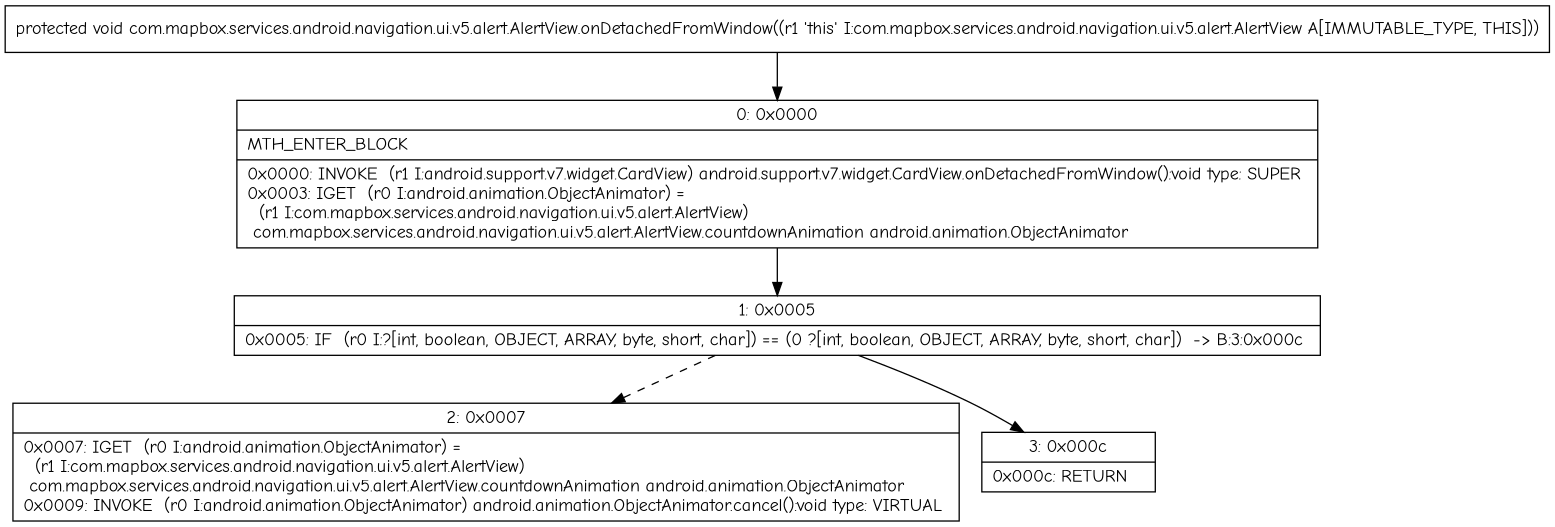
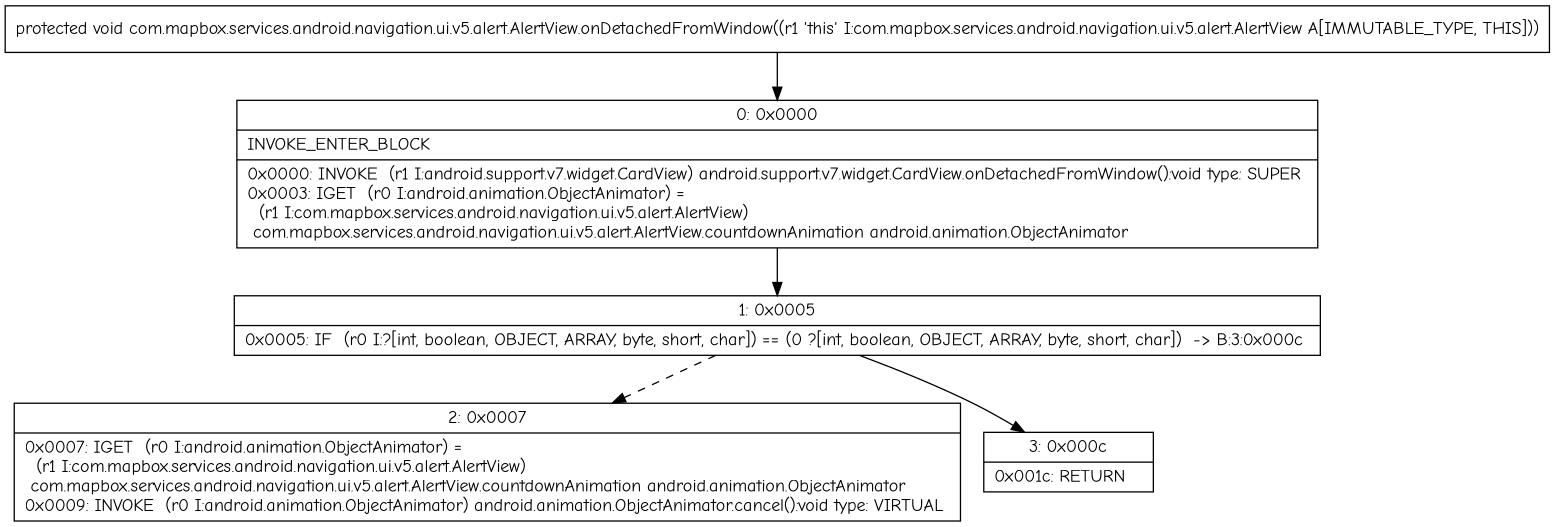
(327, 144) -> (339, 144)
(1069, 476) -> (1069, 476)
